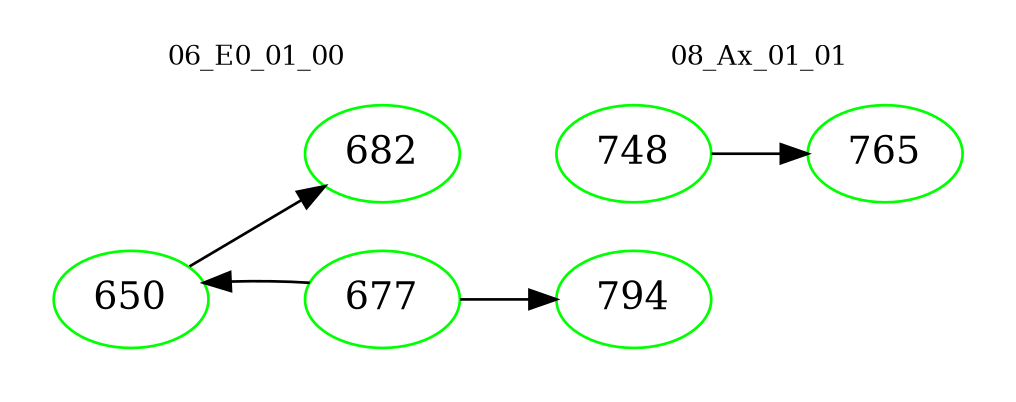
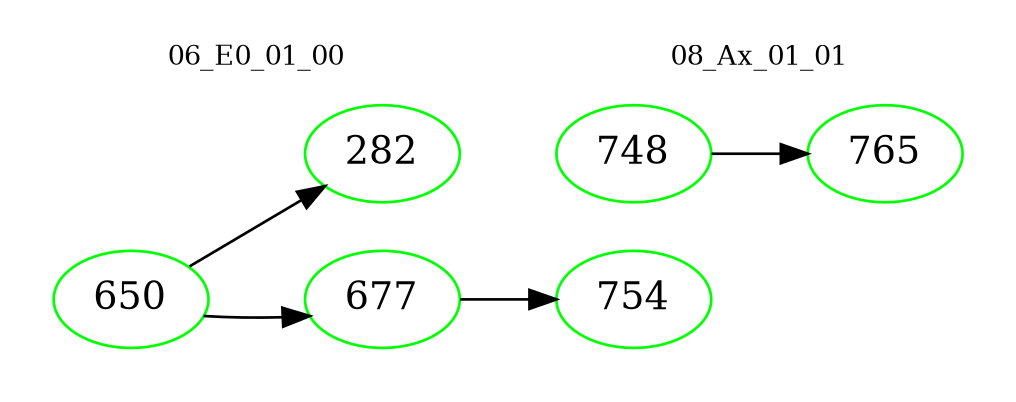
(382, 154) -> (382, 154)
(270, 281) -> (243, 317)
(634, 299) -> (634, 299)
